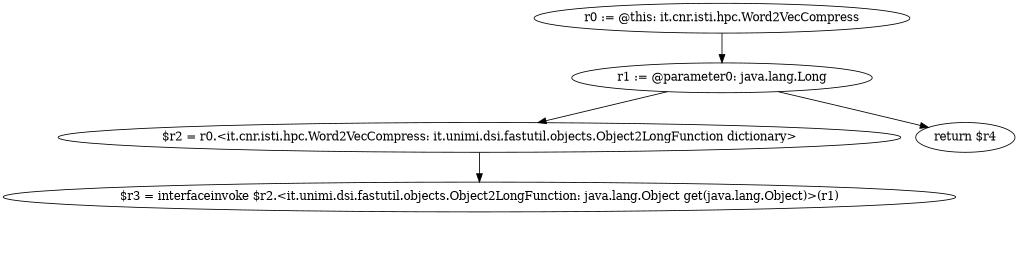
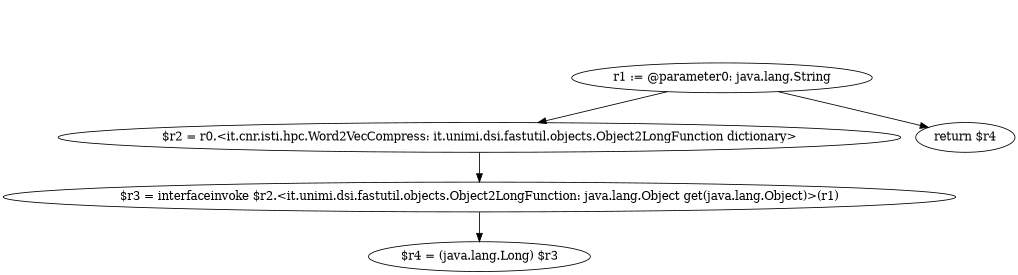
(722, 18) -> none
(722, 78) -> (722, 78)
none -> (479, 257)
